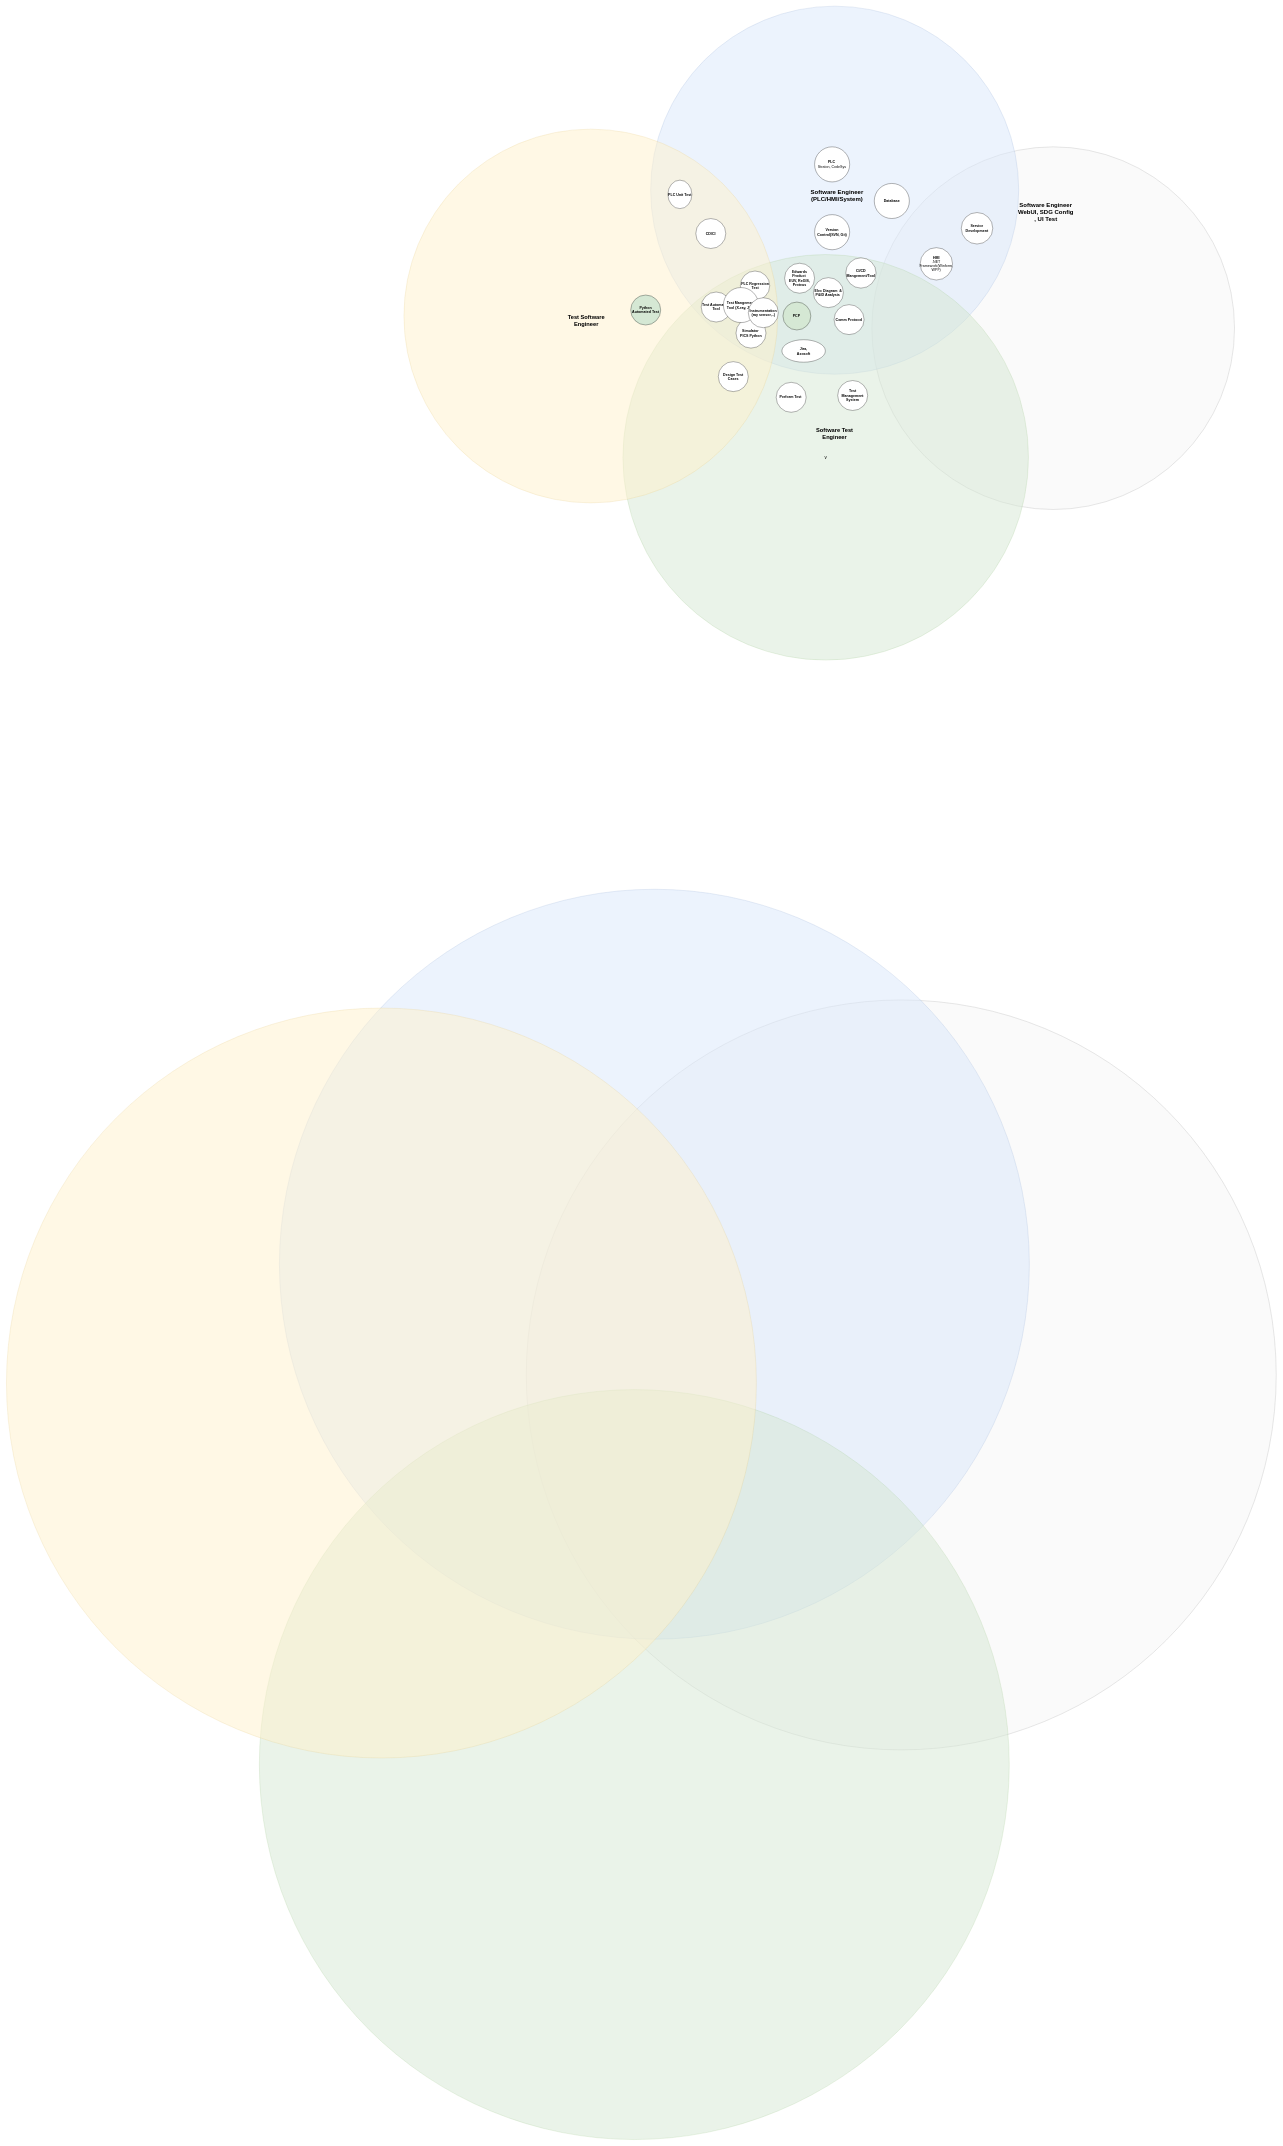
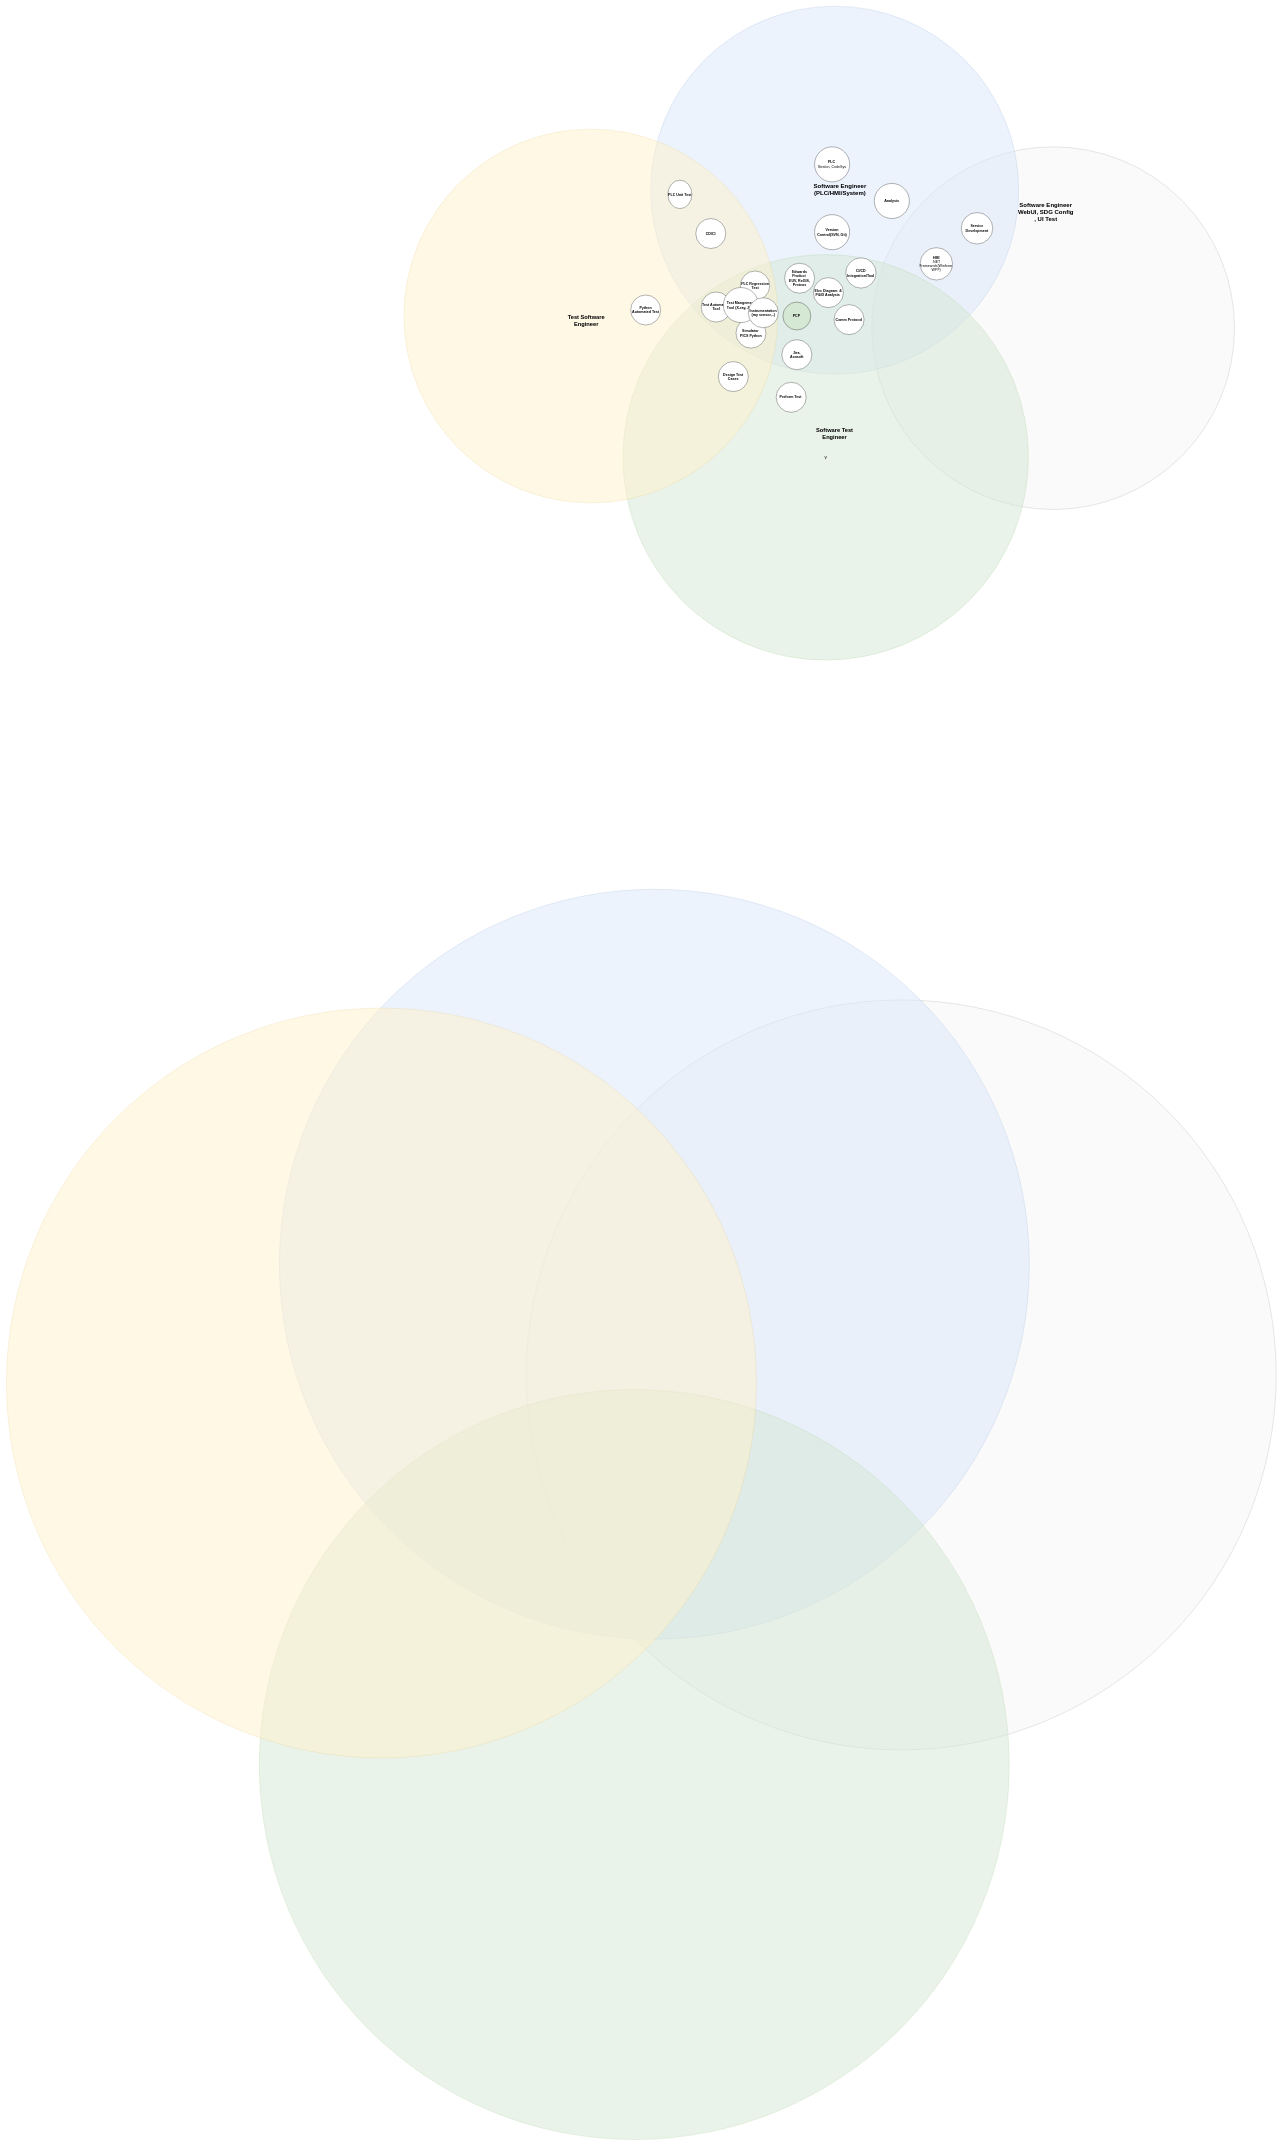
(837, 195) -> (840, 189)
(892, 201) -> (892, 201)
(861, 273) -> (861, 273)
(645, 310) -> (645, 310)
(803, 351) -> (797, 355)
(852, 396) -> none
